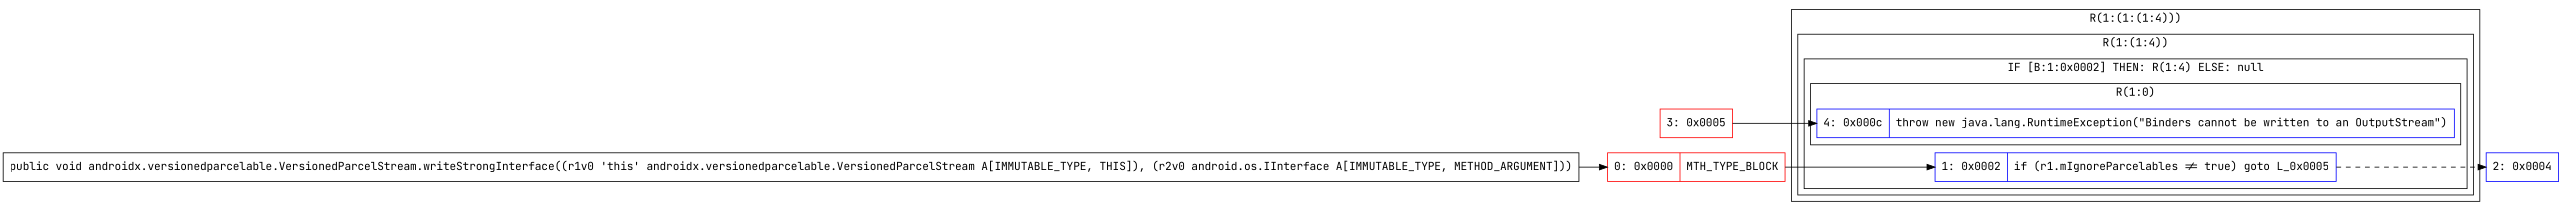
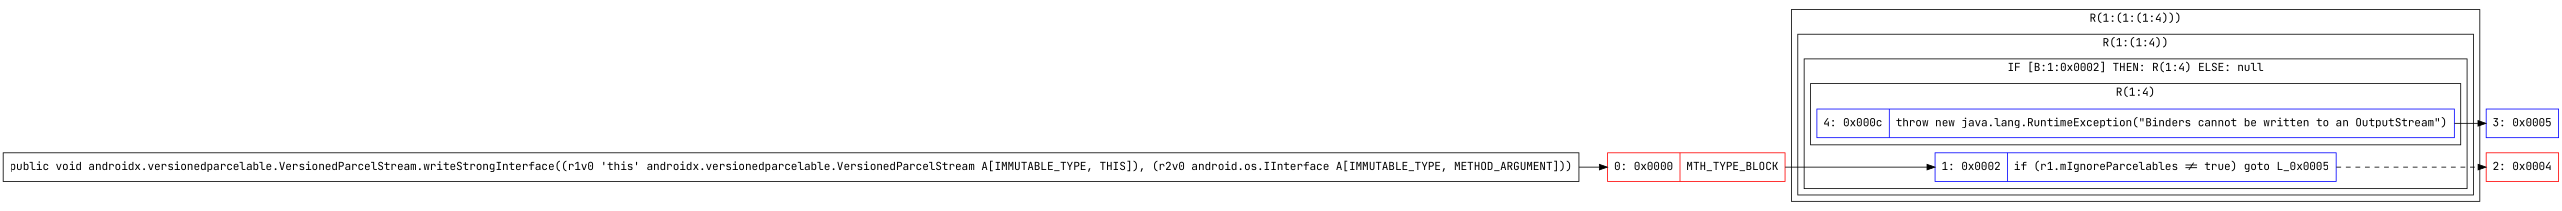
(2136, 93) -> (2136, 93)
(1696, 123) -> (2522, 123)
(1771, 123) -> (2466, 123)
(2522, 167) -> (2522, 167)
